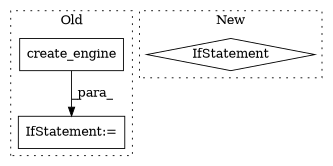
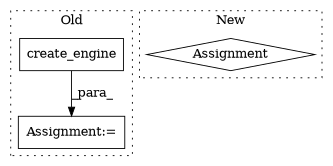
(231, 55) -> (231, 55)
(72, 132) -> (72, 132)
